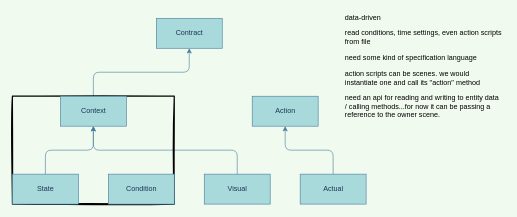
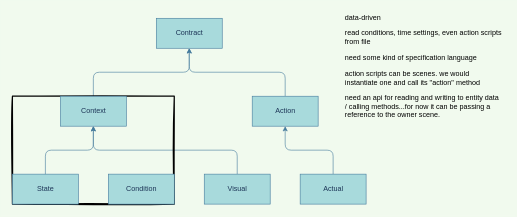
none -> (248, 72)
